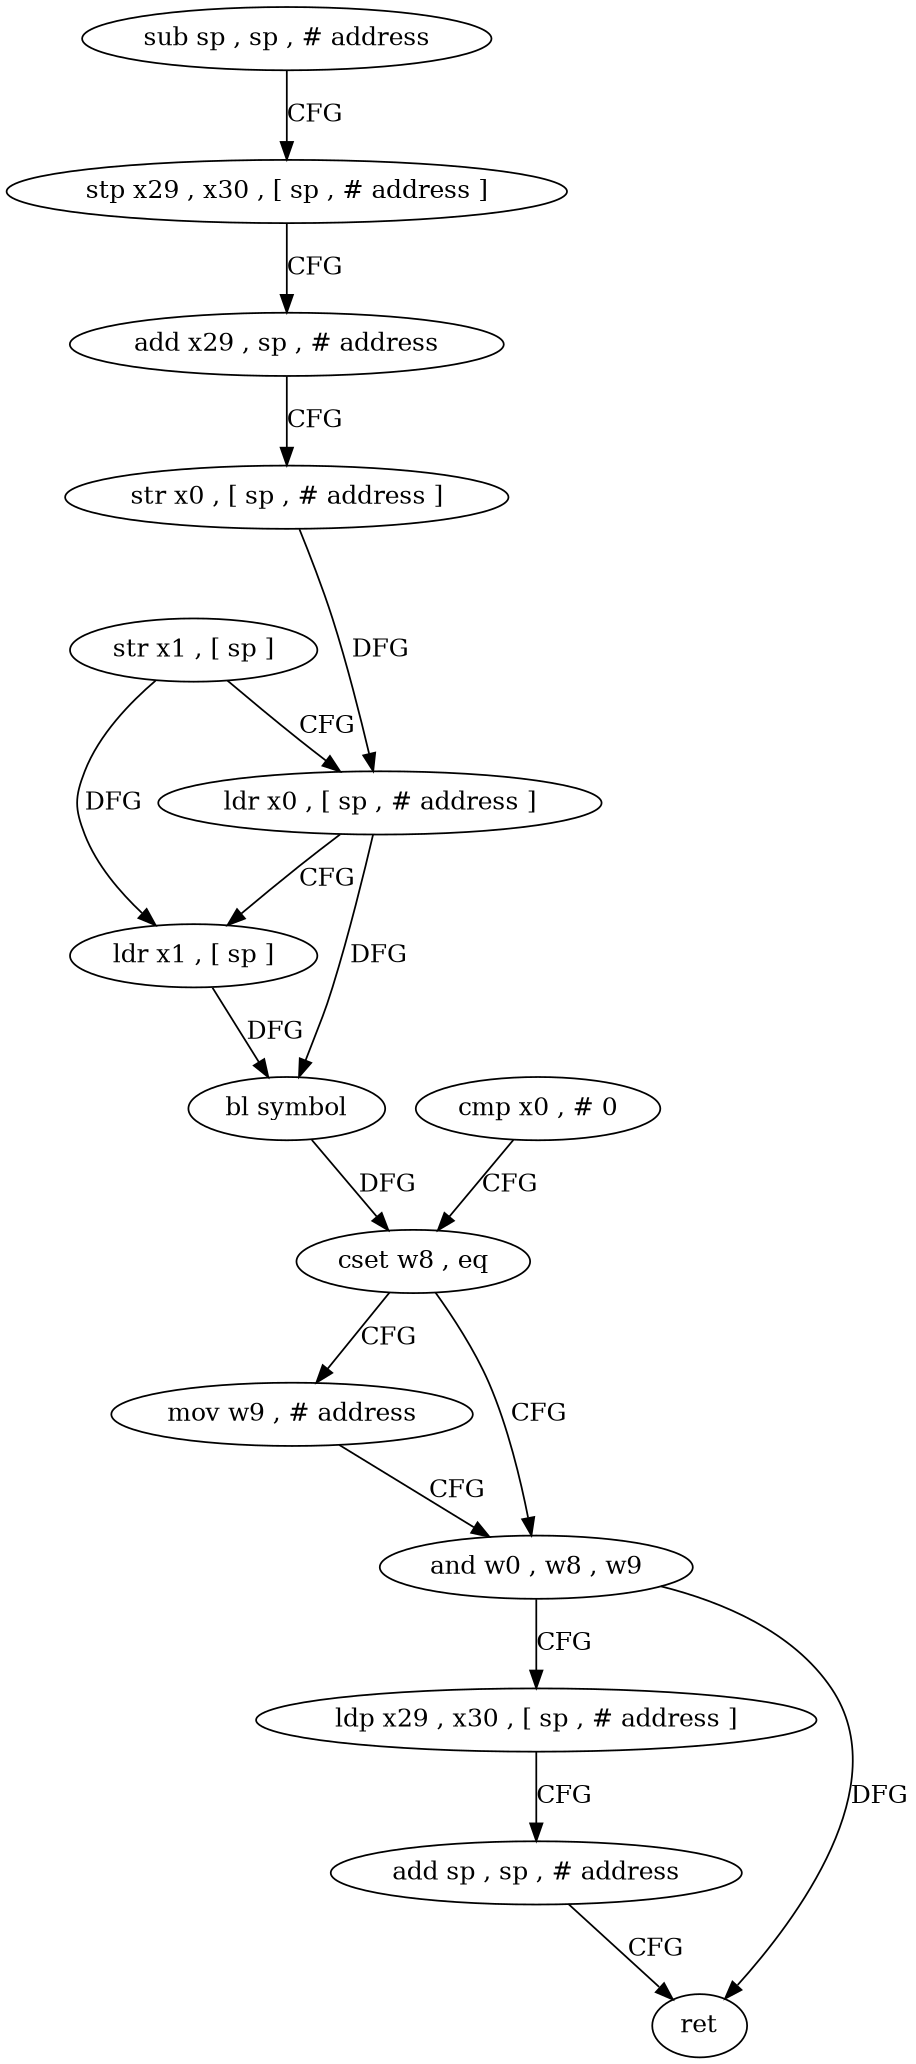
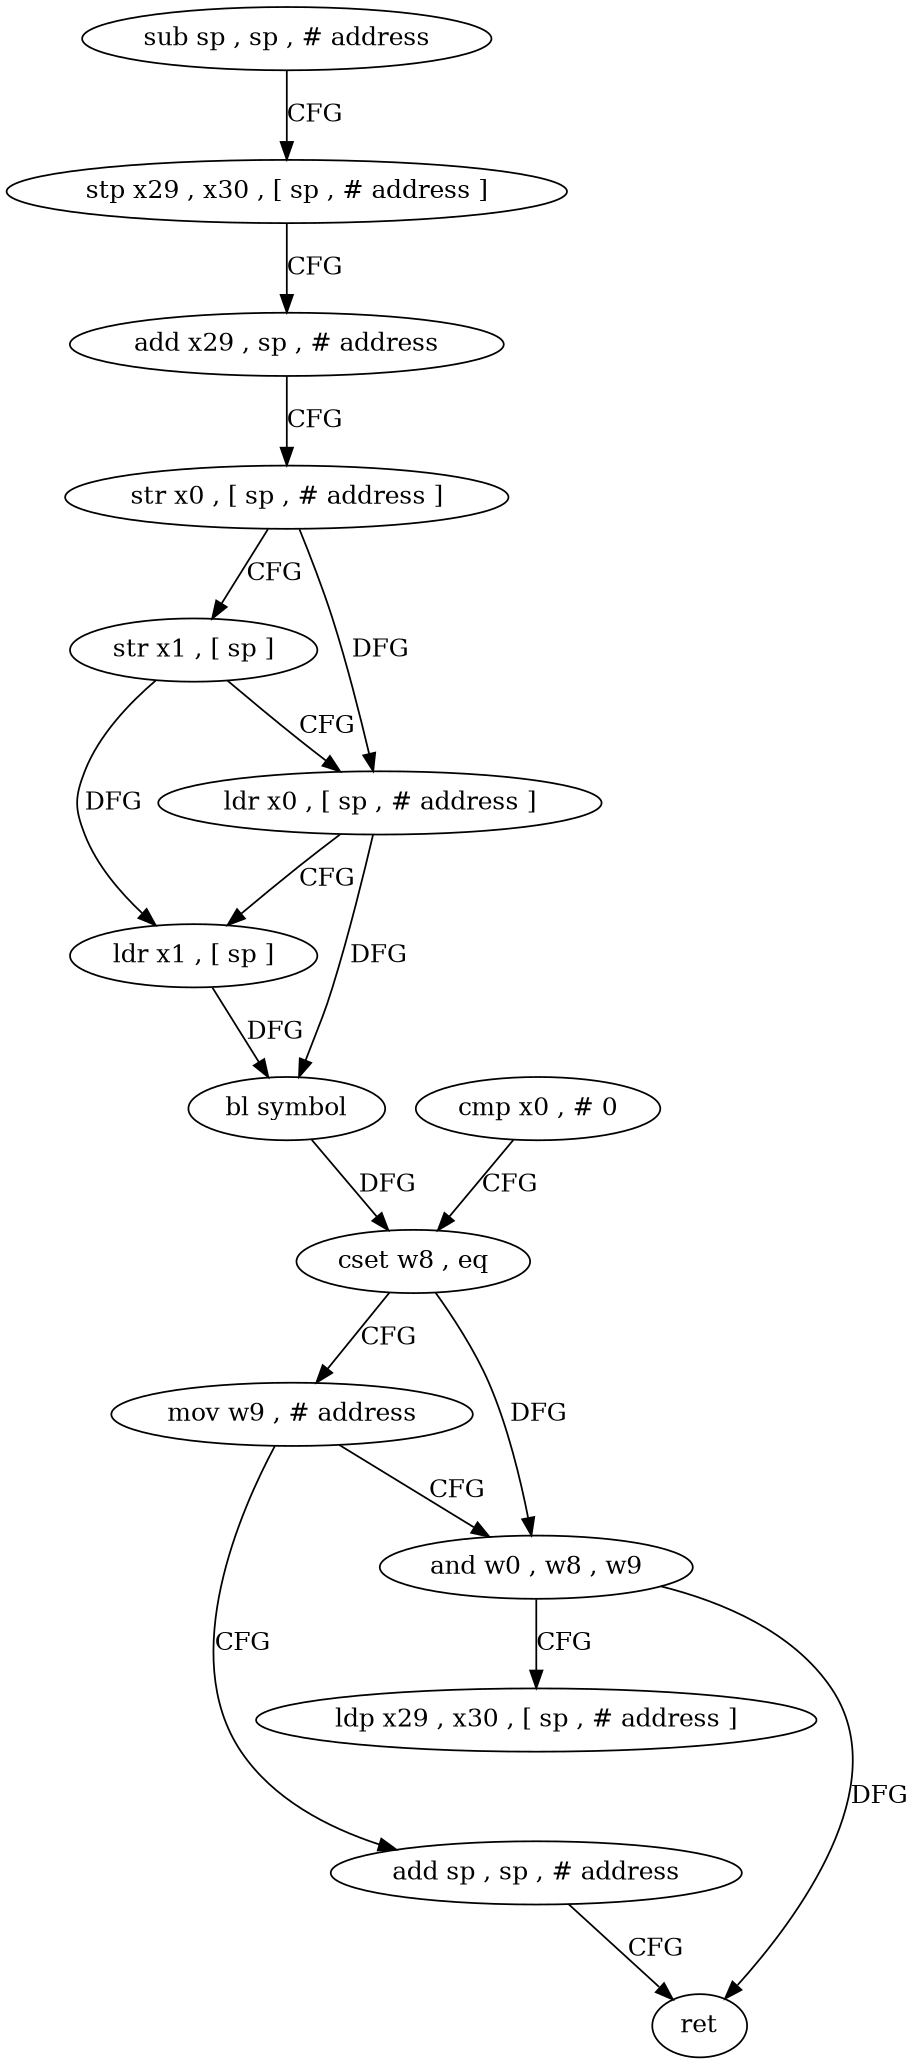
none -> (245, 566)
(539, 1414) -> (539, 1414)
(536, 1788) -> (216, 1680)
